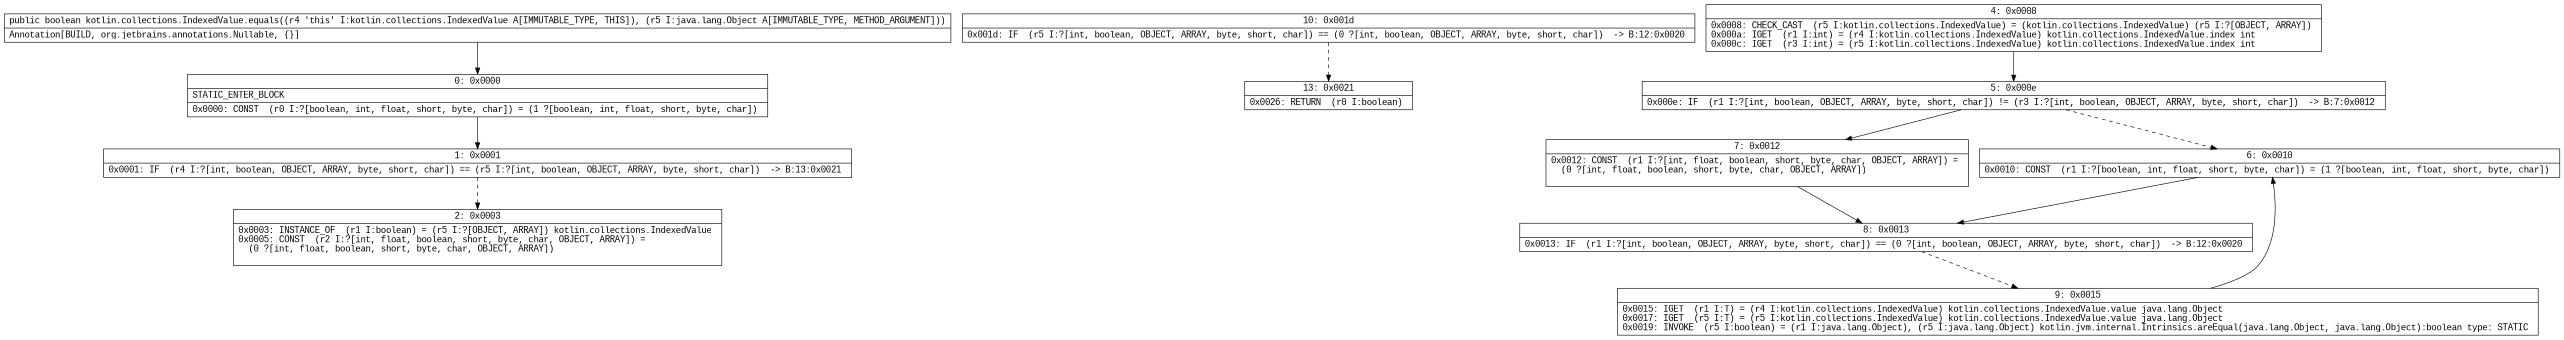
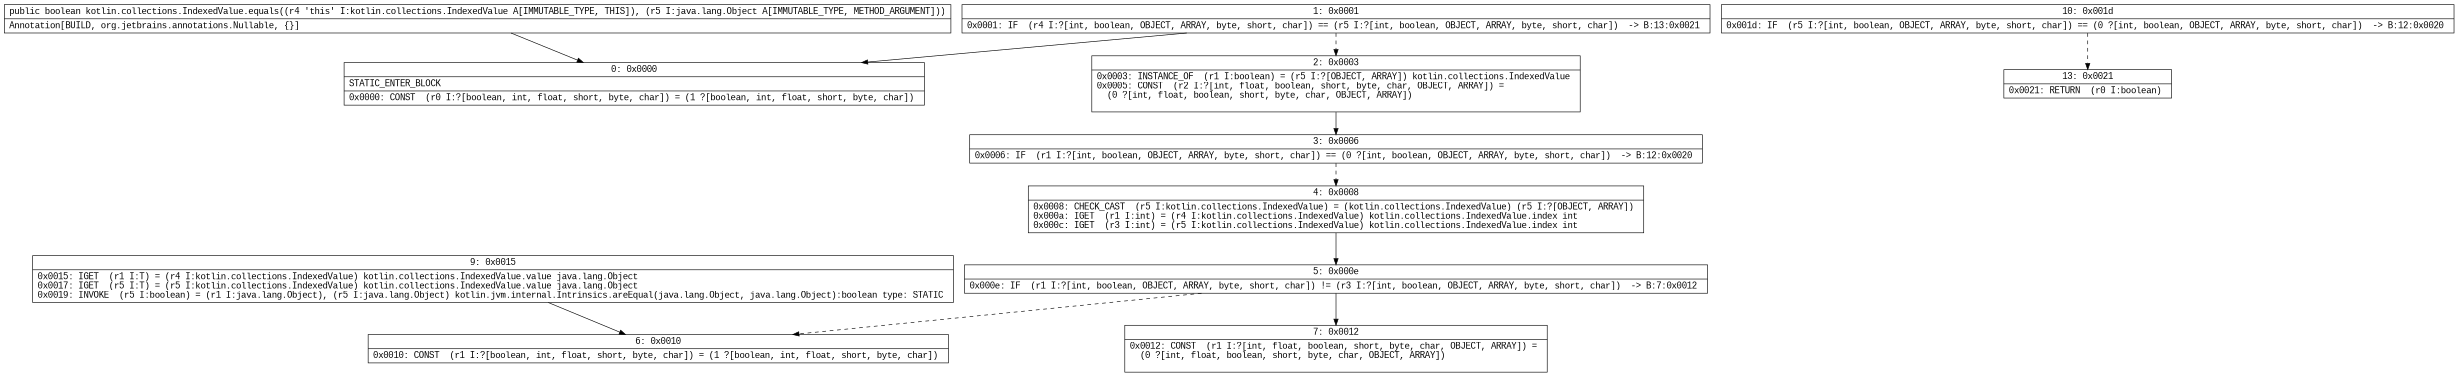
(1329, 102) -> (2088, 91)
(478, 130) -> (1027, 48)
none -> (1336, 149)
(1886, 237) -> none
